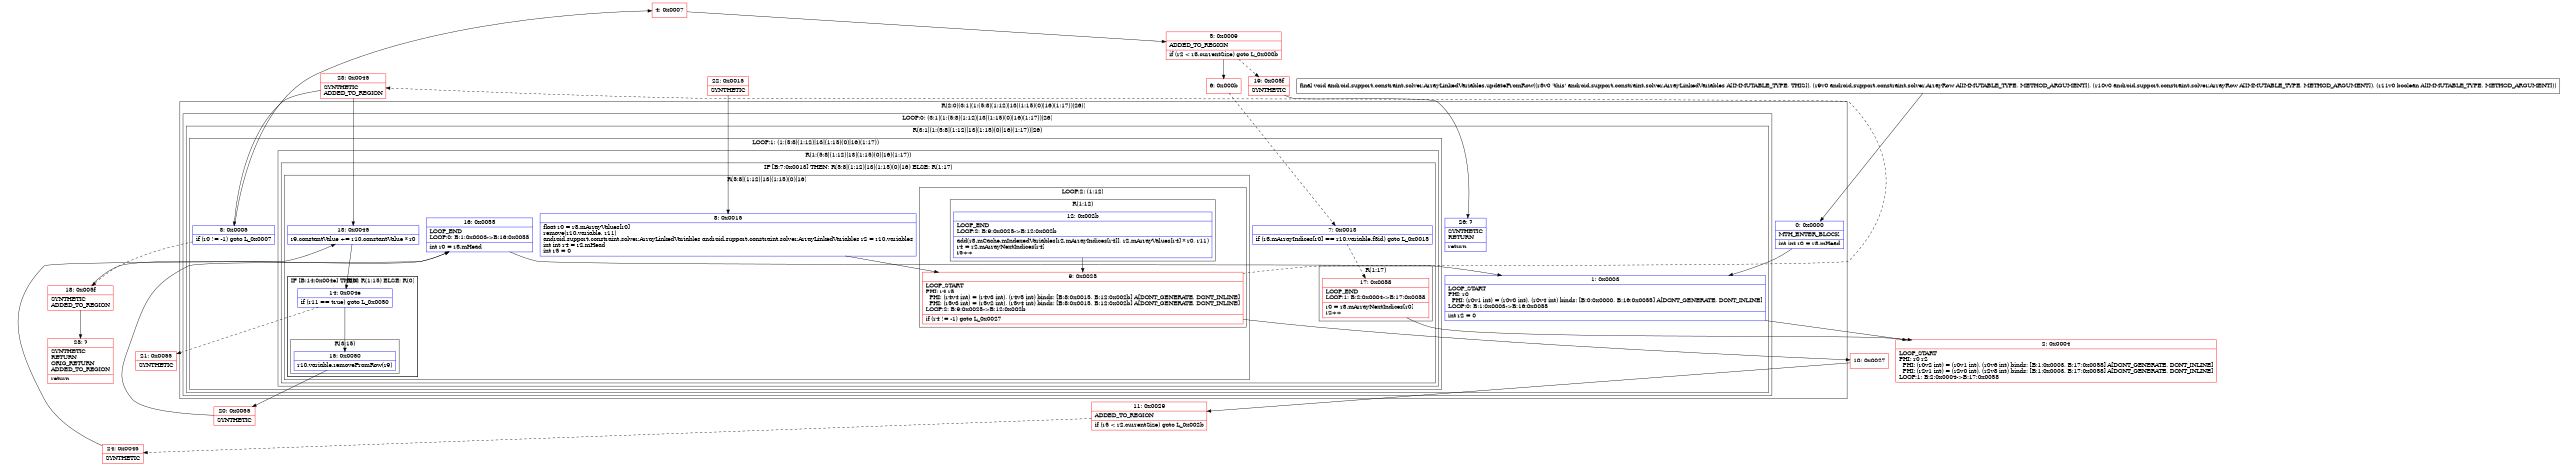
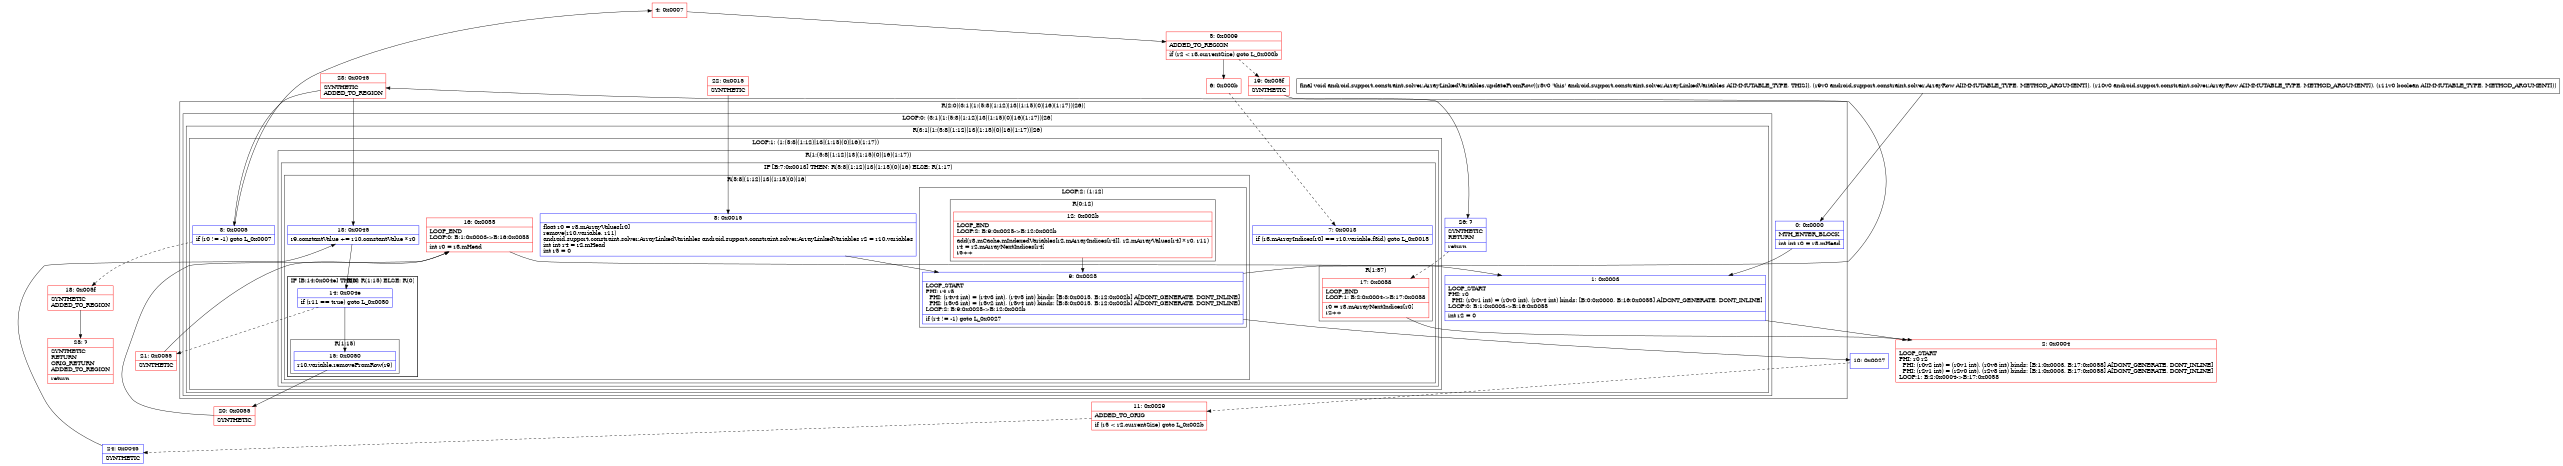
(1176, 99) -> (1176, 99)
(1083, 204) -> (1083, 204)
(480, 235) -> (480, 235)
(1083, 235) -> (1083, 235)
(1355, 259) -> (1426, 269)
(265, 262) -> (269, 273)
(1376, 271) -> (1376, 271)
(1083, 298) -> (1083, 298)
(345, 344) -> (345, 344)
(1869, 361) -> (1869, 361)
(1530, 387) -> (1530, 387)
(1124, 416) -> (1120, 416)
(123, 454) -> (123, 454)
